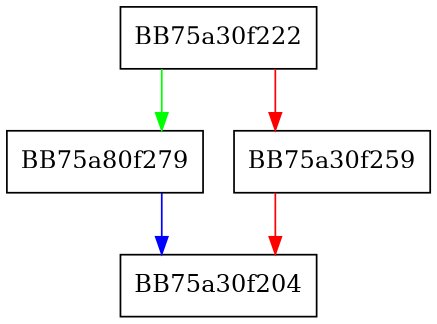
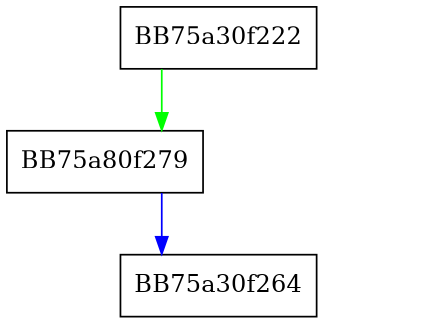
(332, 162) -> none
(219, 286) -> (219, 286)
